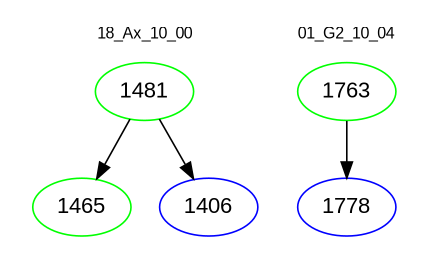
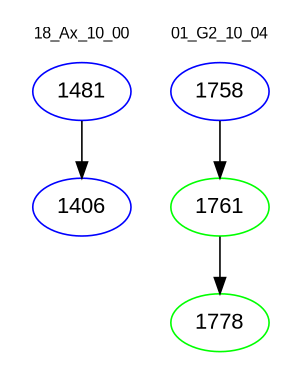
(144, 92) -> (82, 92)
none -> (220, 92)
(347, 92) -> (220, 207)
(82, 207) -> none
(347, 207) -> (220, 323)
